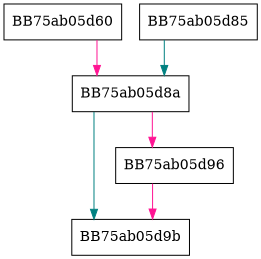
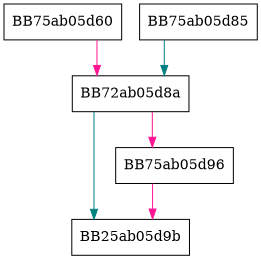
(131, 94) -> (131, 94)
(131, 237) -> (131, 237)
